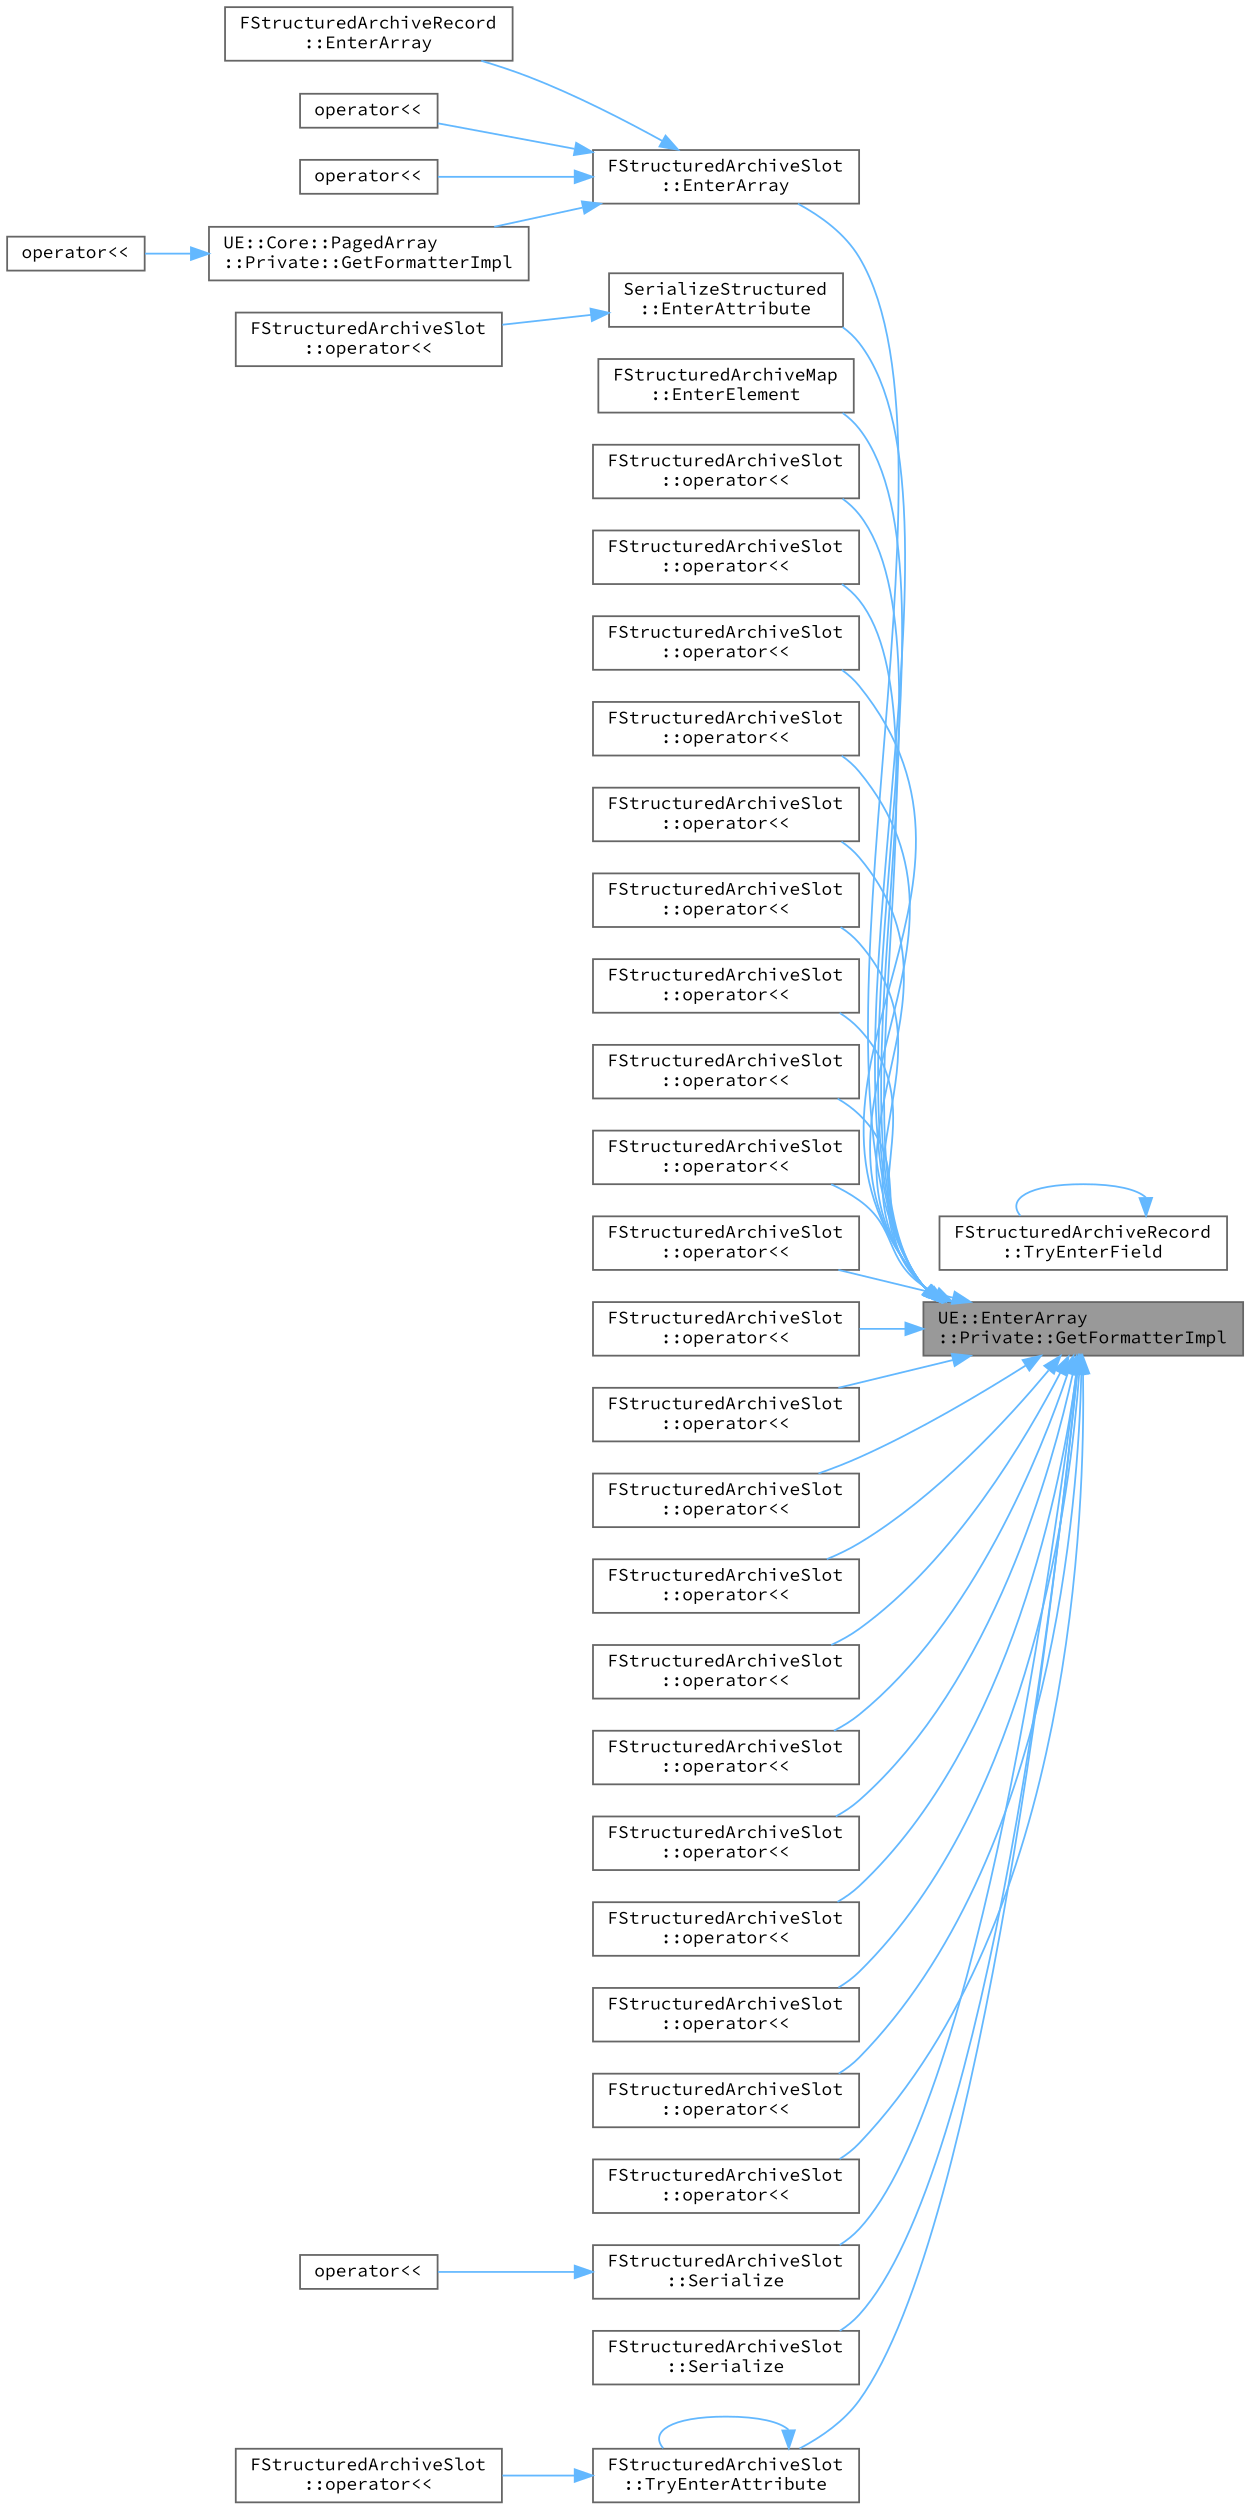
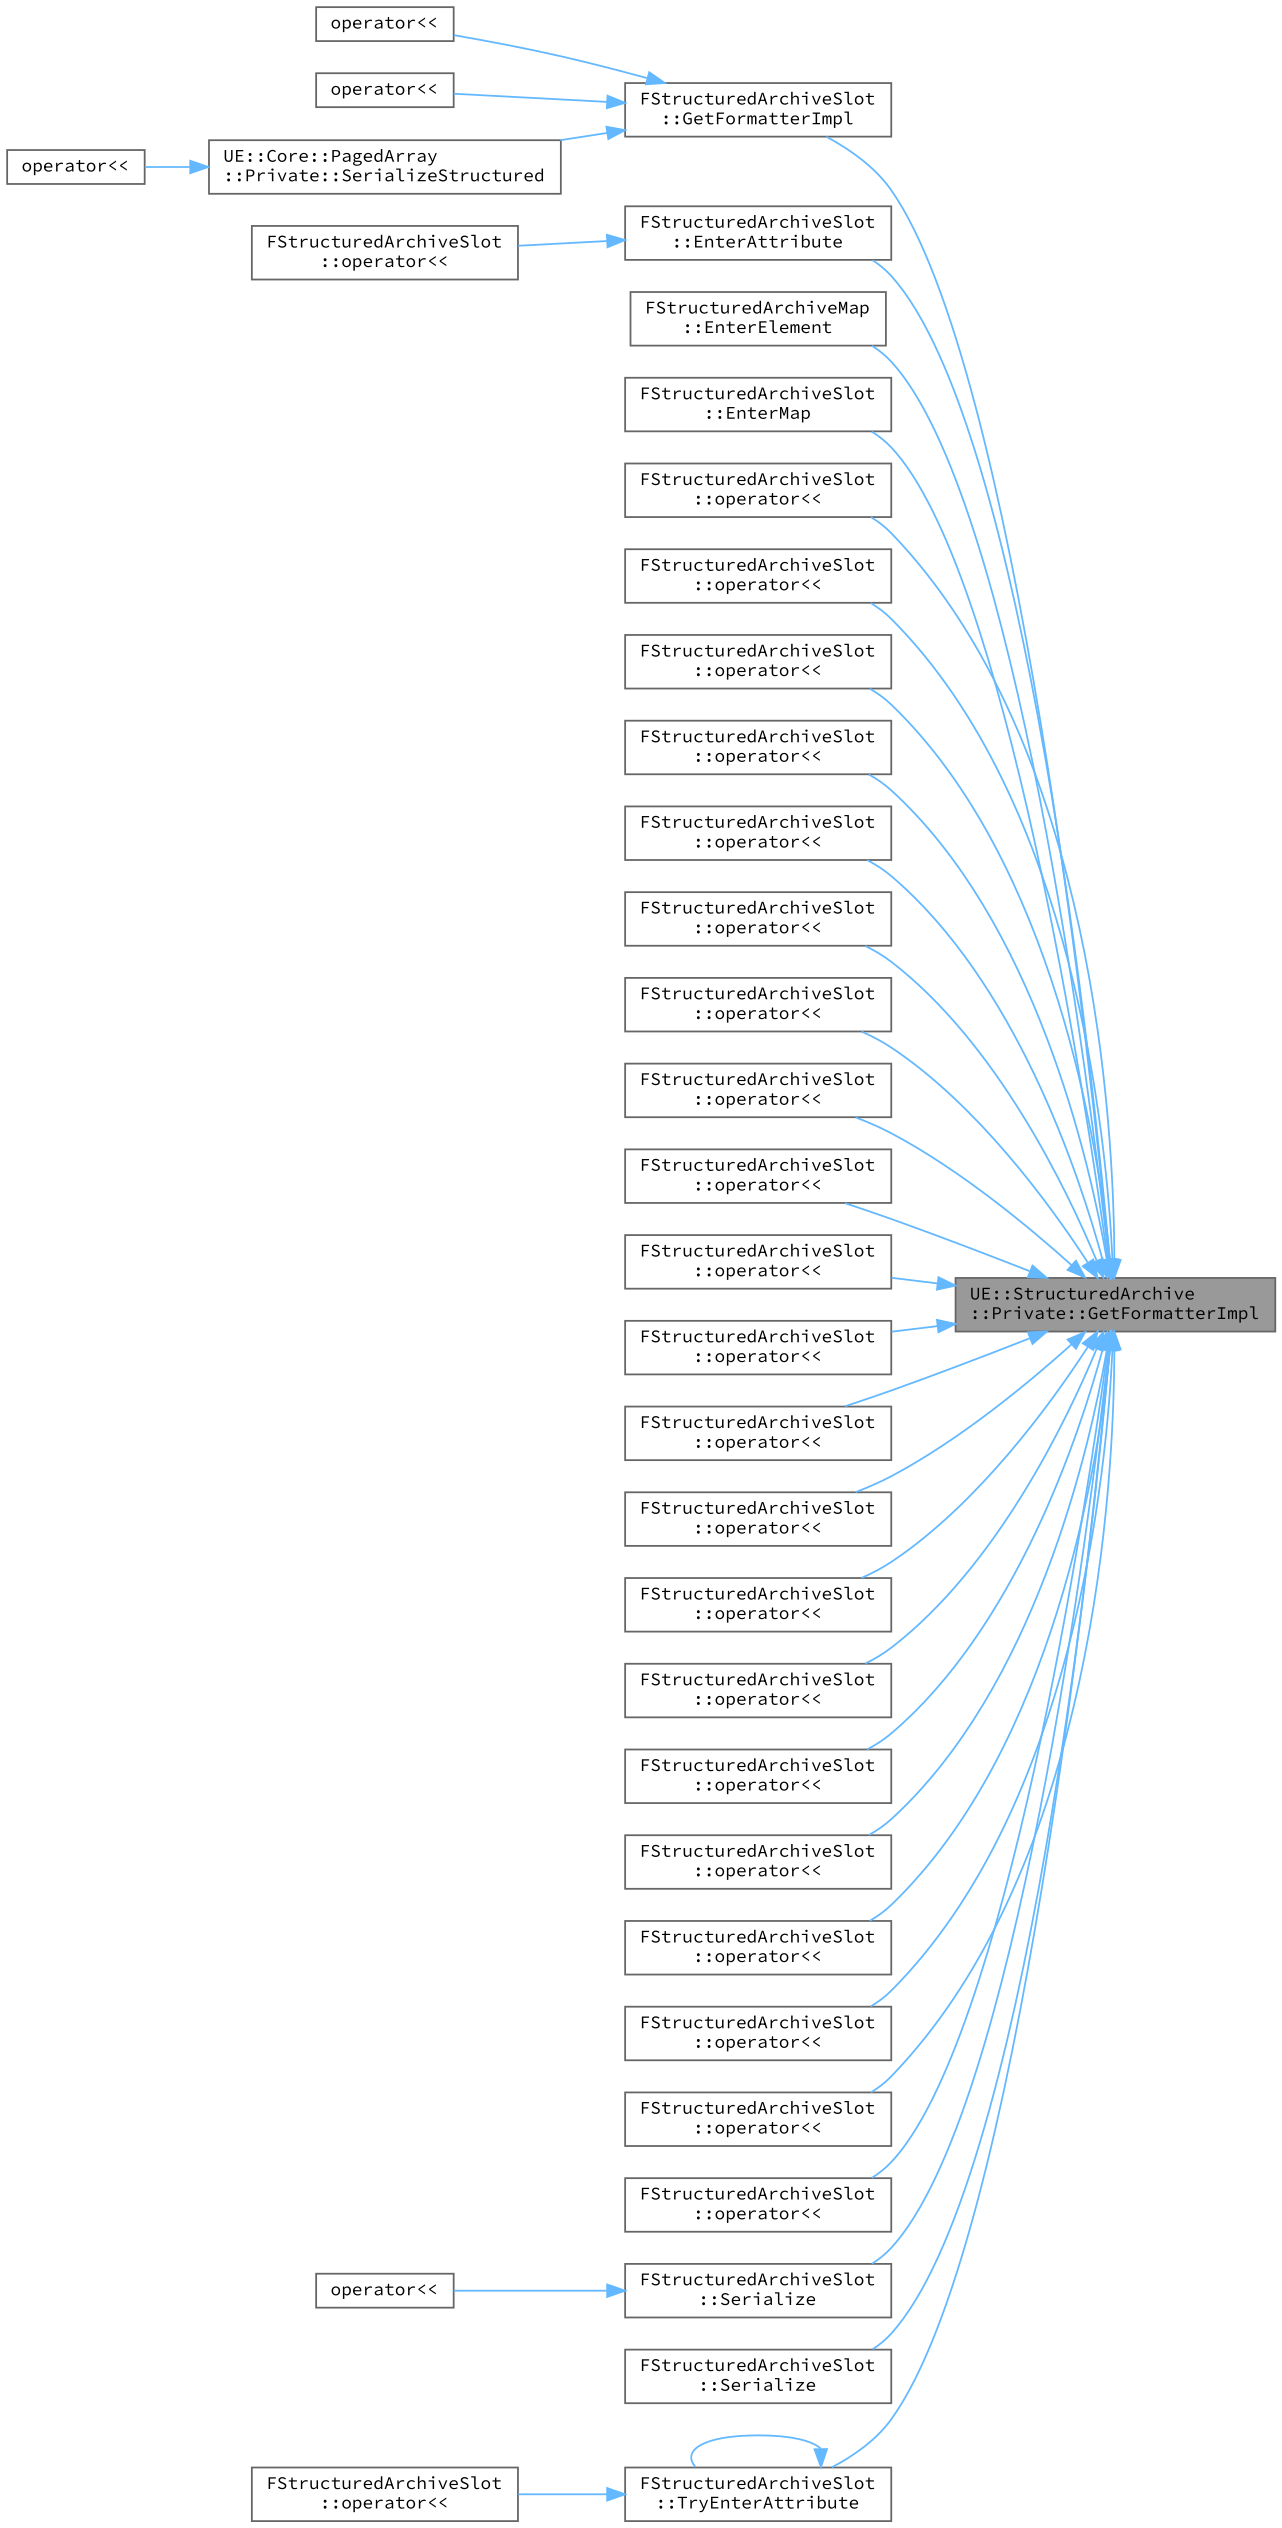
(369, 34) -> none
(726, 177) -> (758, 110)
(369, 254) -> (385, 167)
(726, 300) -> (758, 233)
none -> (758, 405)
(1083, 1243) -> none
(1083, 1329) -> (1115, 1305)
